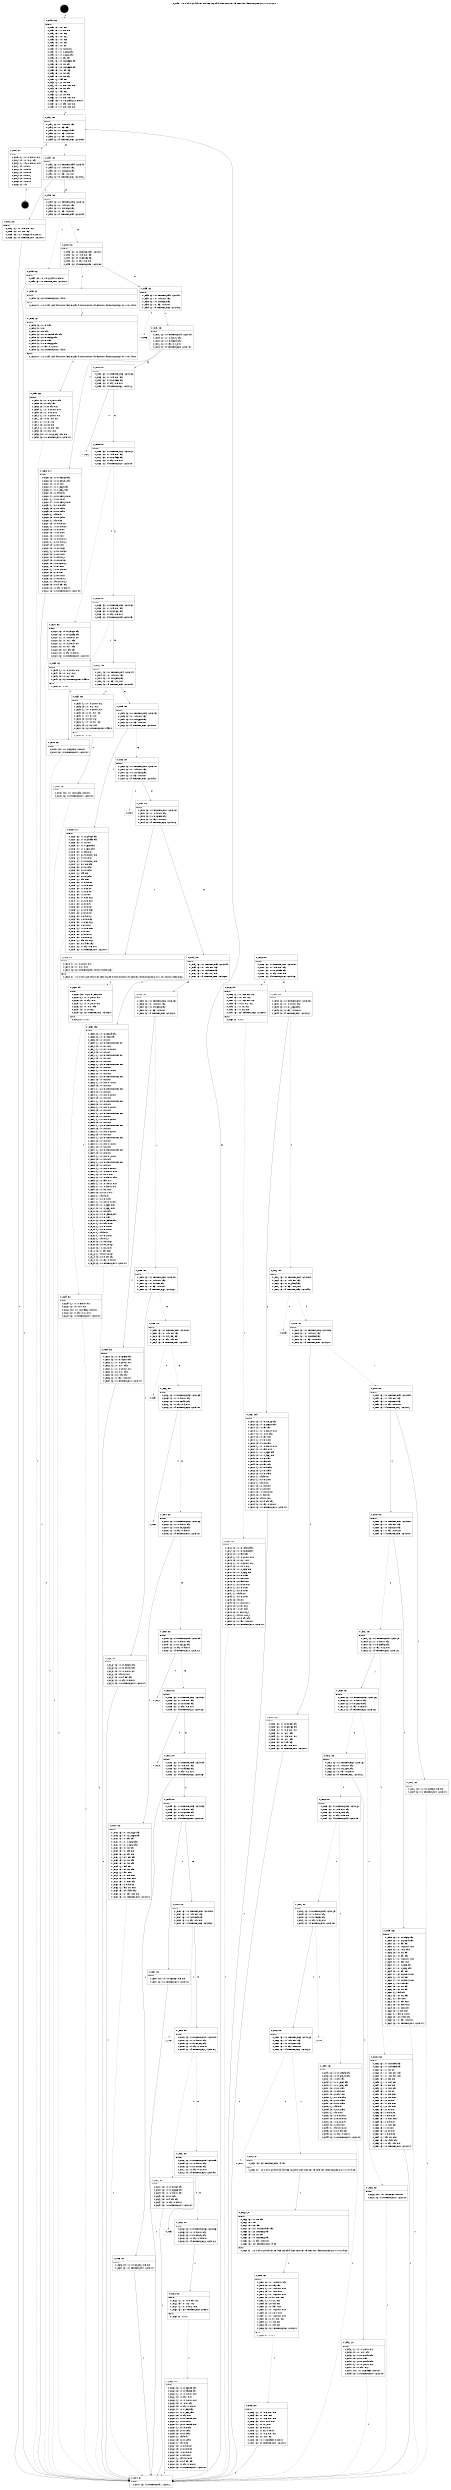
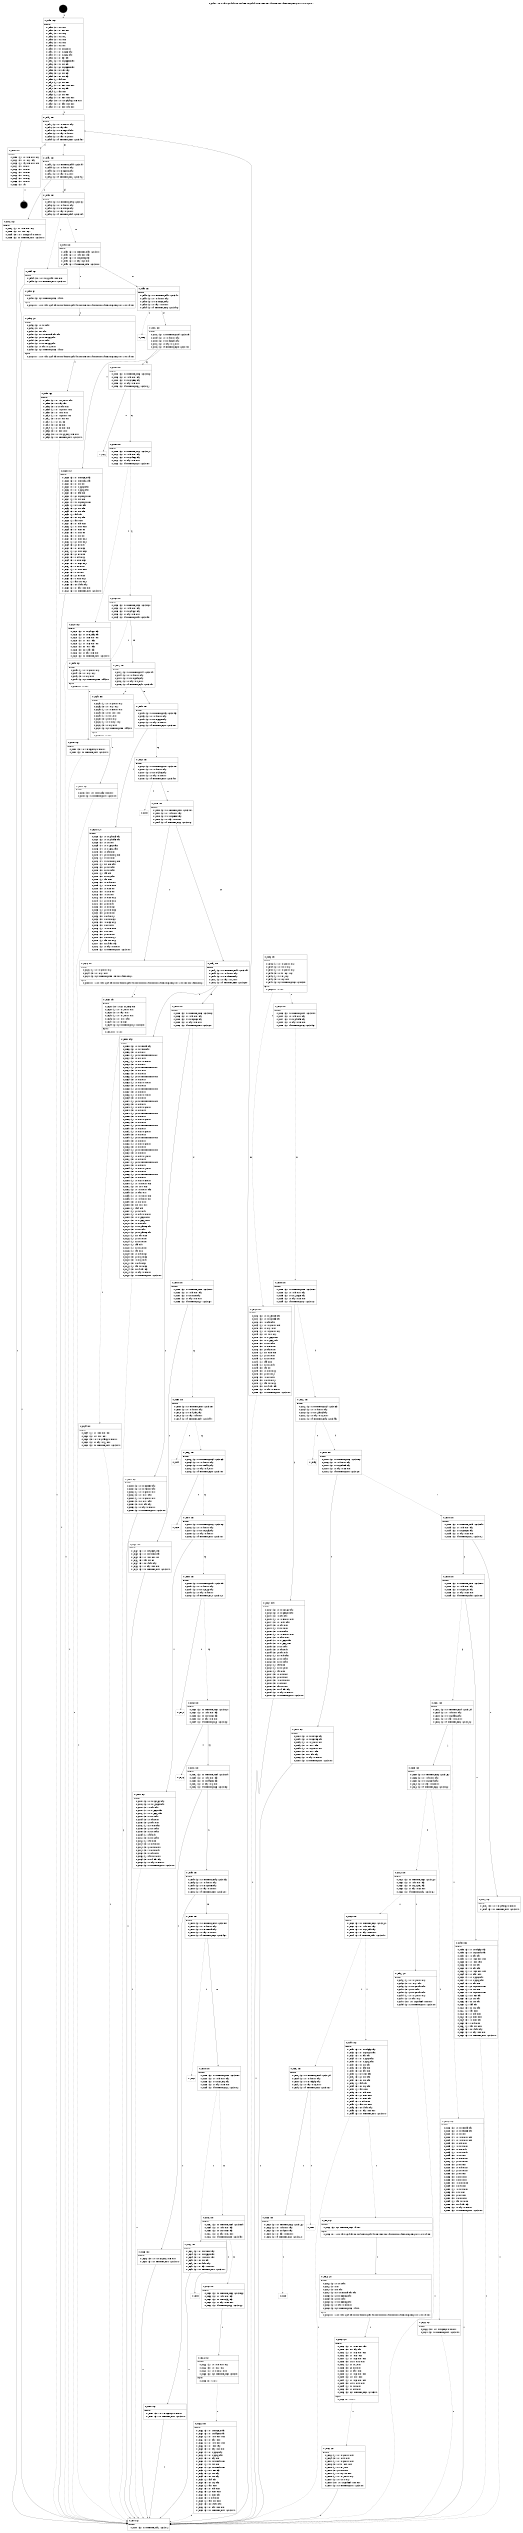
(264, 982) -> (291, 997)
(296, 2103) -> (372, 2167)
